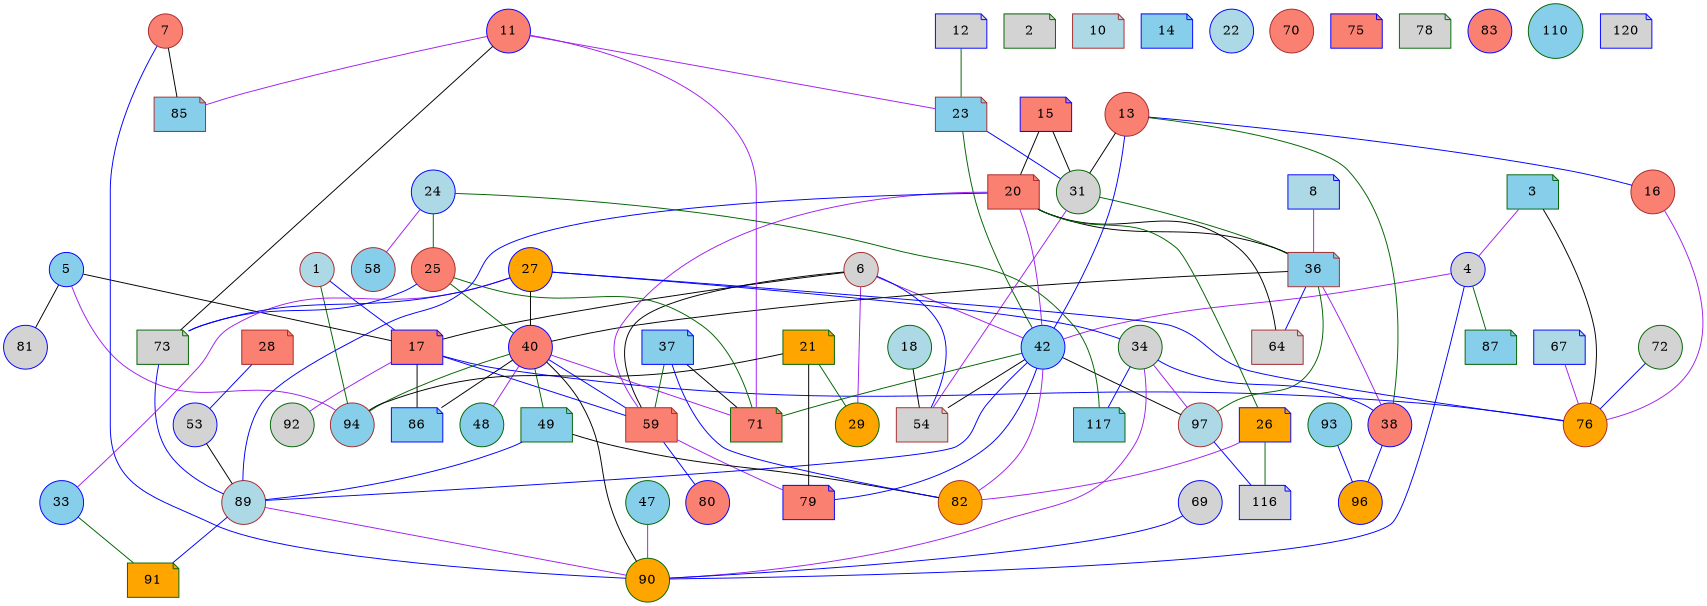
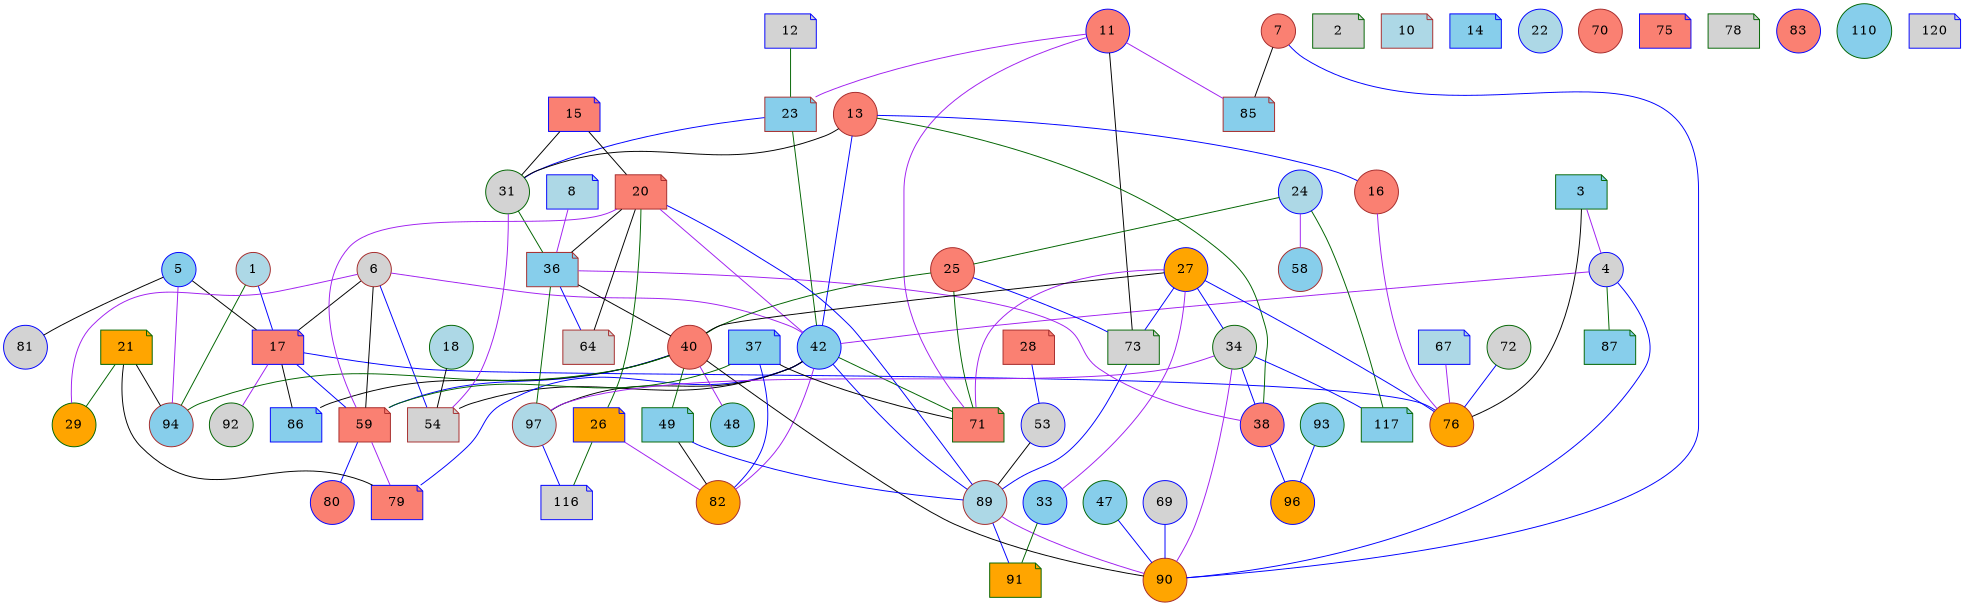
(530, 347) -> (690, 347)
(667, 394) -> (1039, 294)
(648, 542) -> (1135, 541)
(648, 580) -> (1165, 580)
